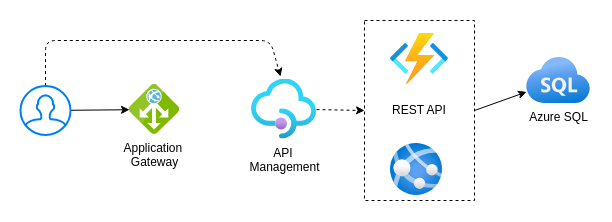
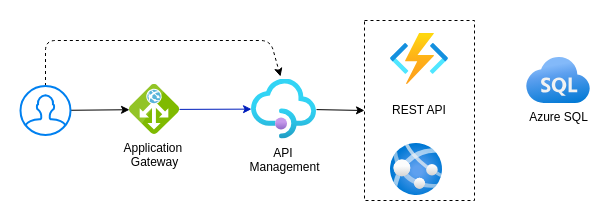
(498, 102) -> none
none -> (212, 109)
(338, 110) -> (338, 110)
